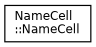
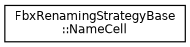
(48, 24) -> (95, 24)
